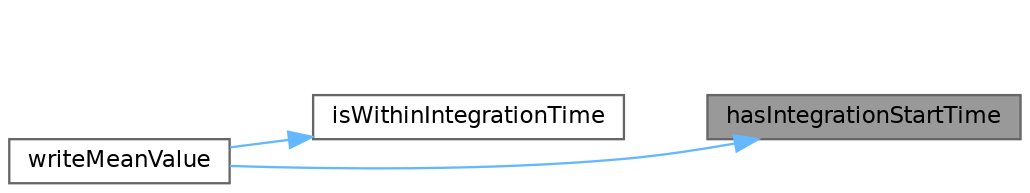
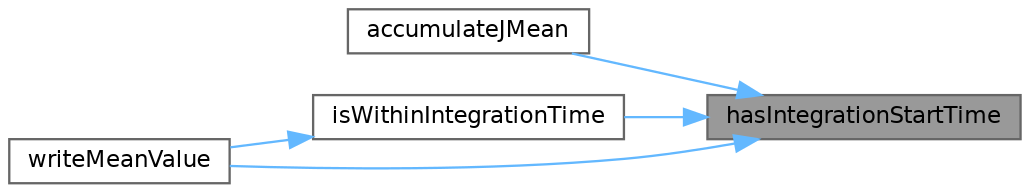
none -> (469, 31)
none -> (654, 117)
